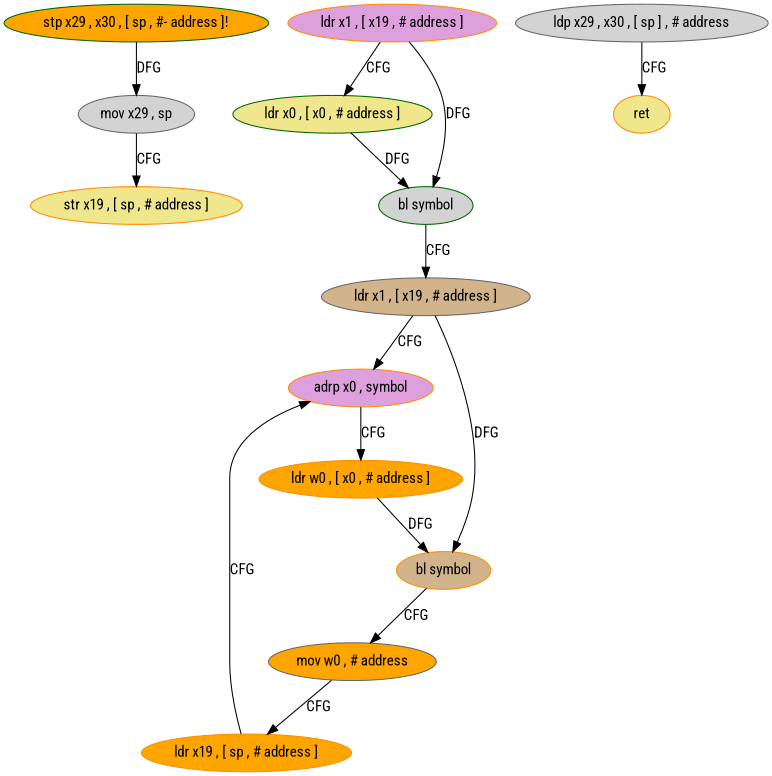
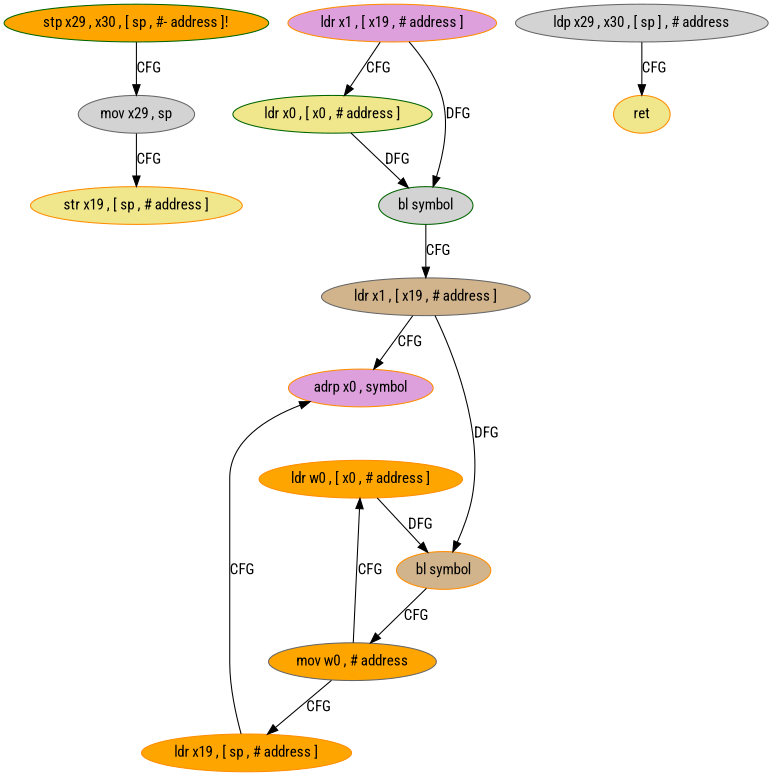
(149, 69) -> (149, 69)
(361, 428) -> (356, 576)
